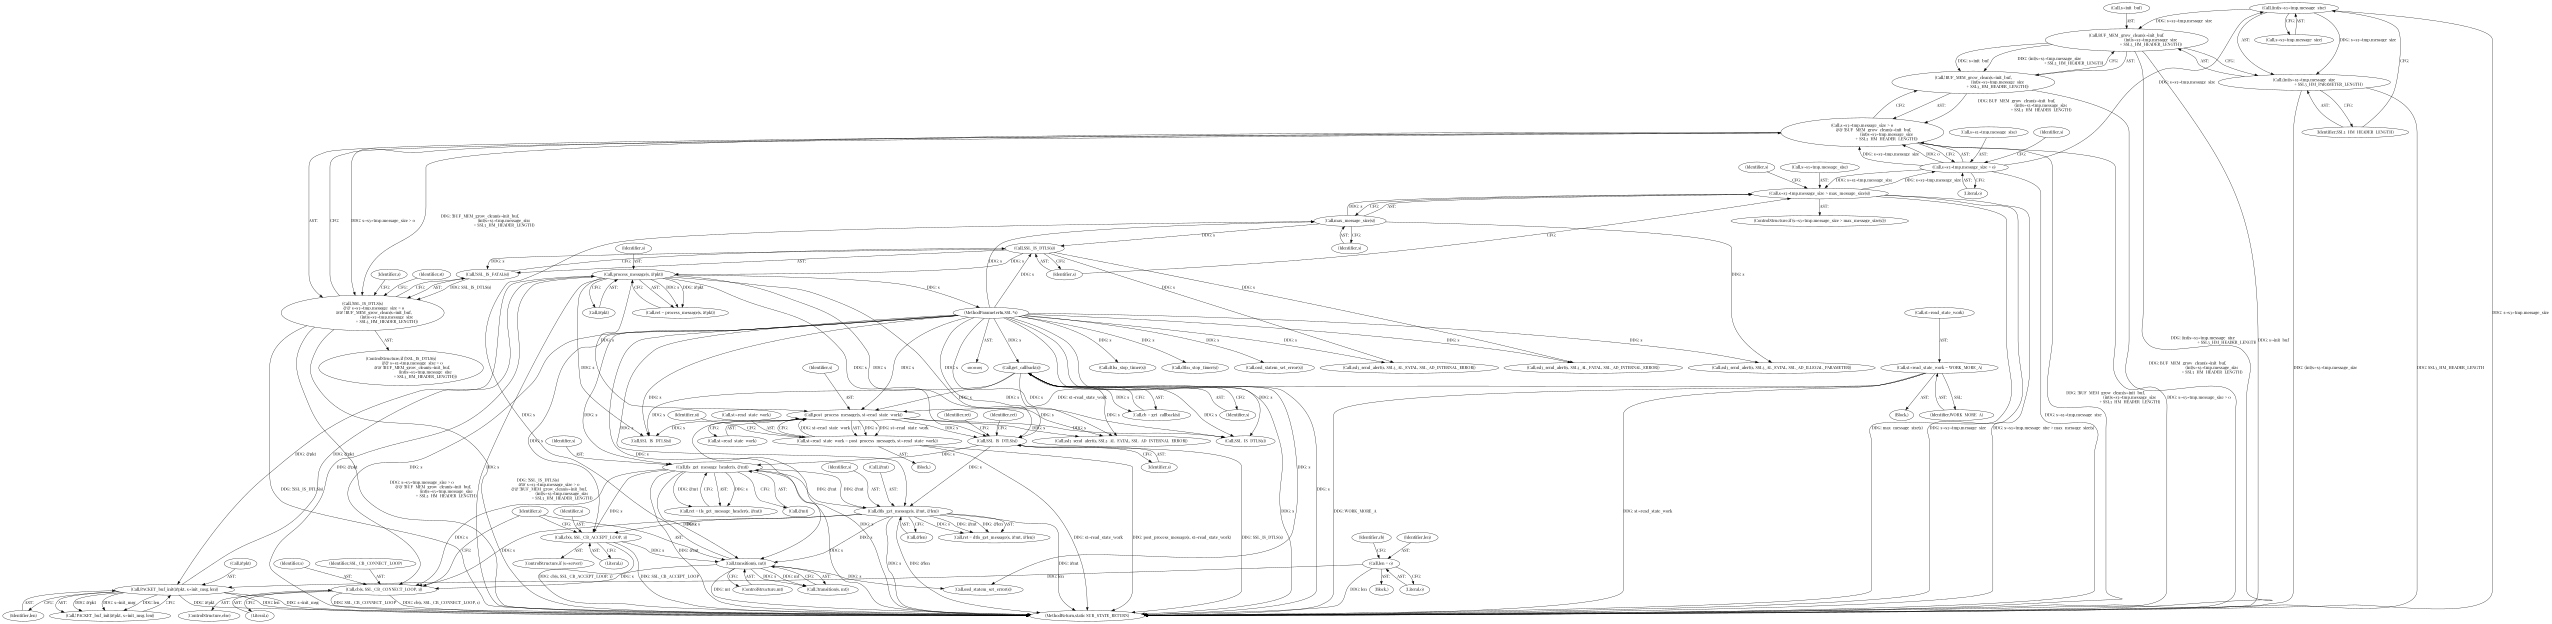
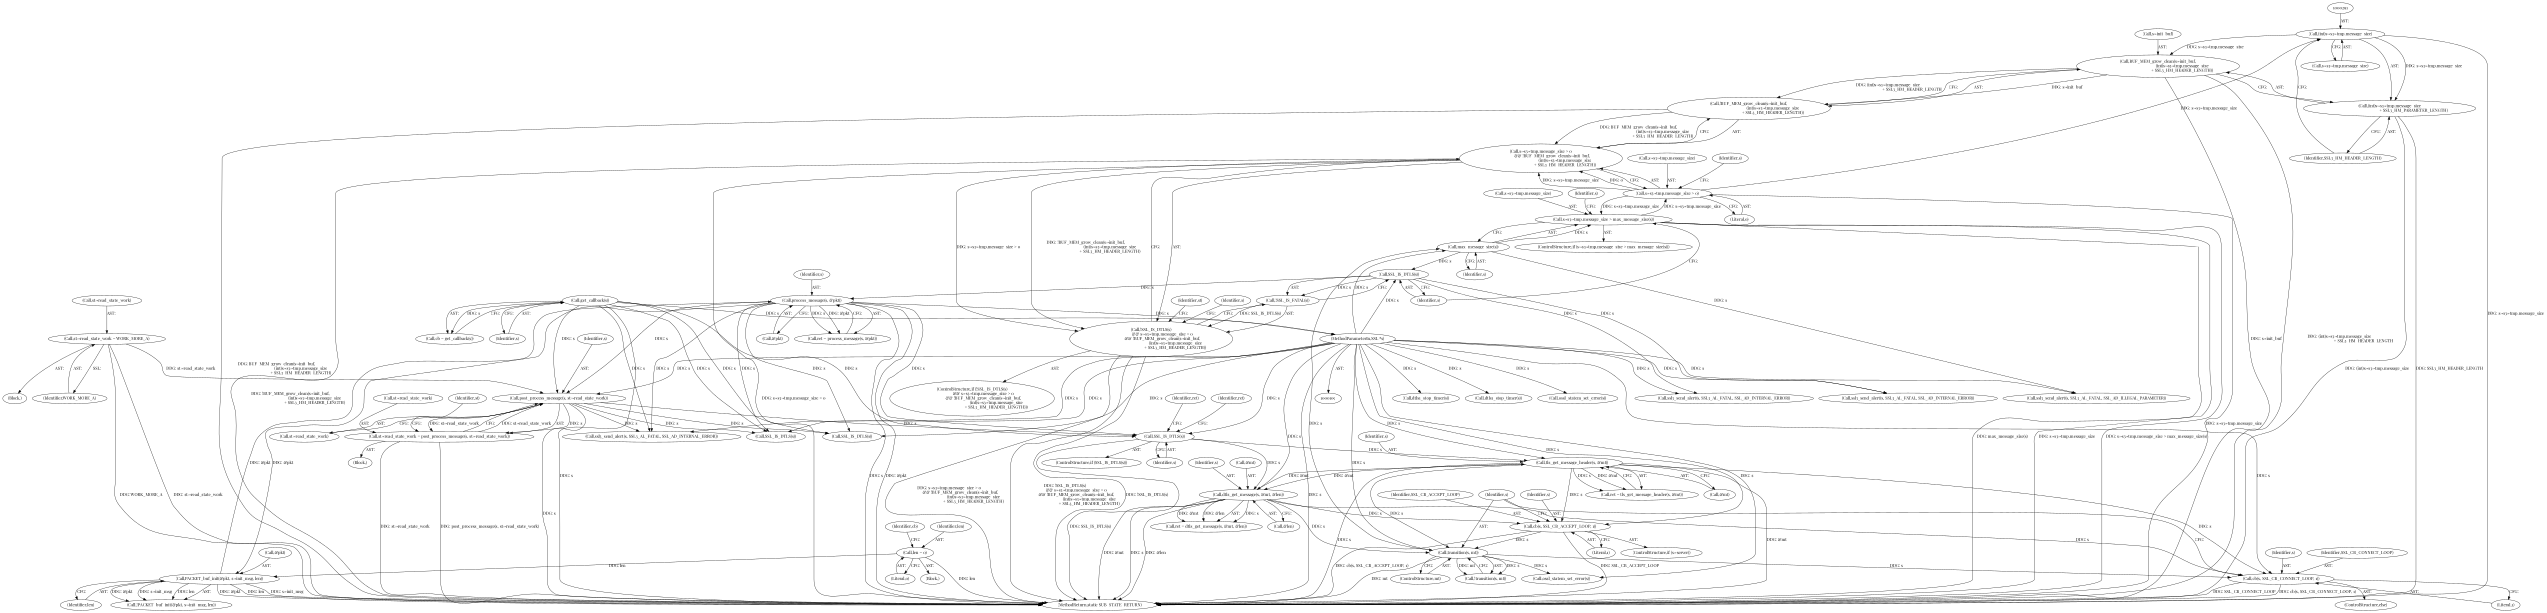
none -> (2340, 8)
(1005, 339) -> (974, 318)
none -> (1091, 463)
none -> (1425, 495)
(157, 606) -> none
